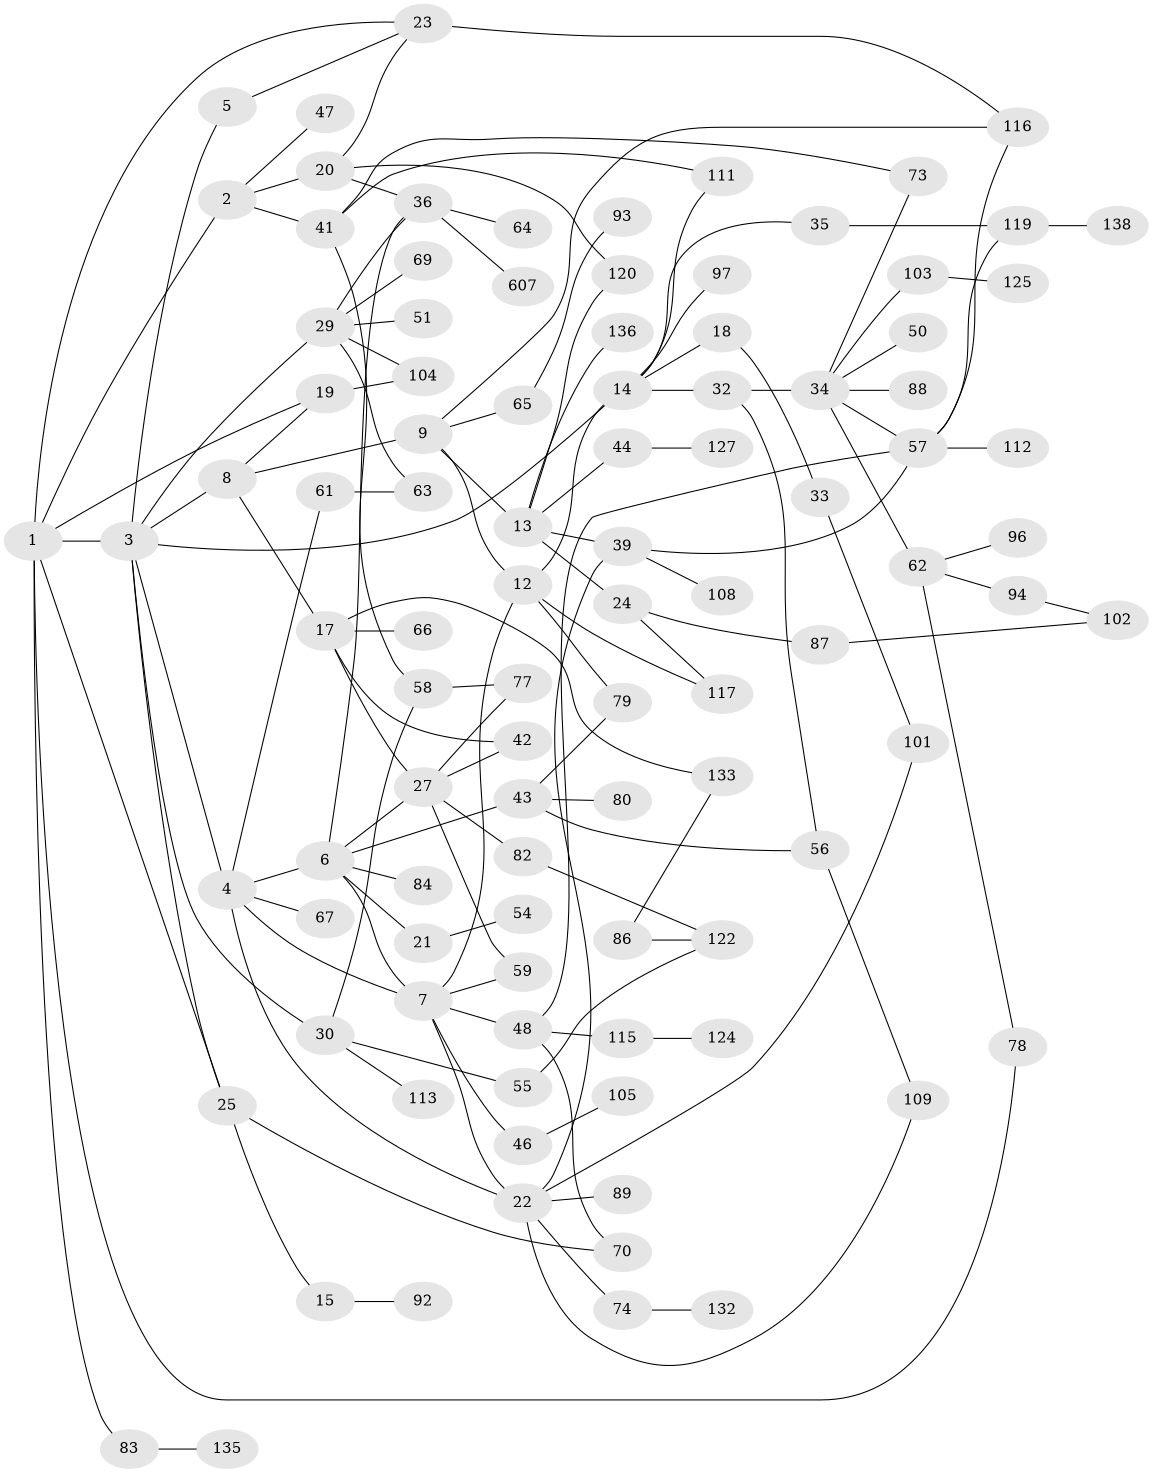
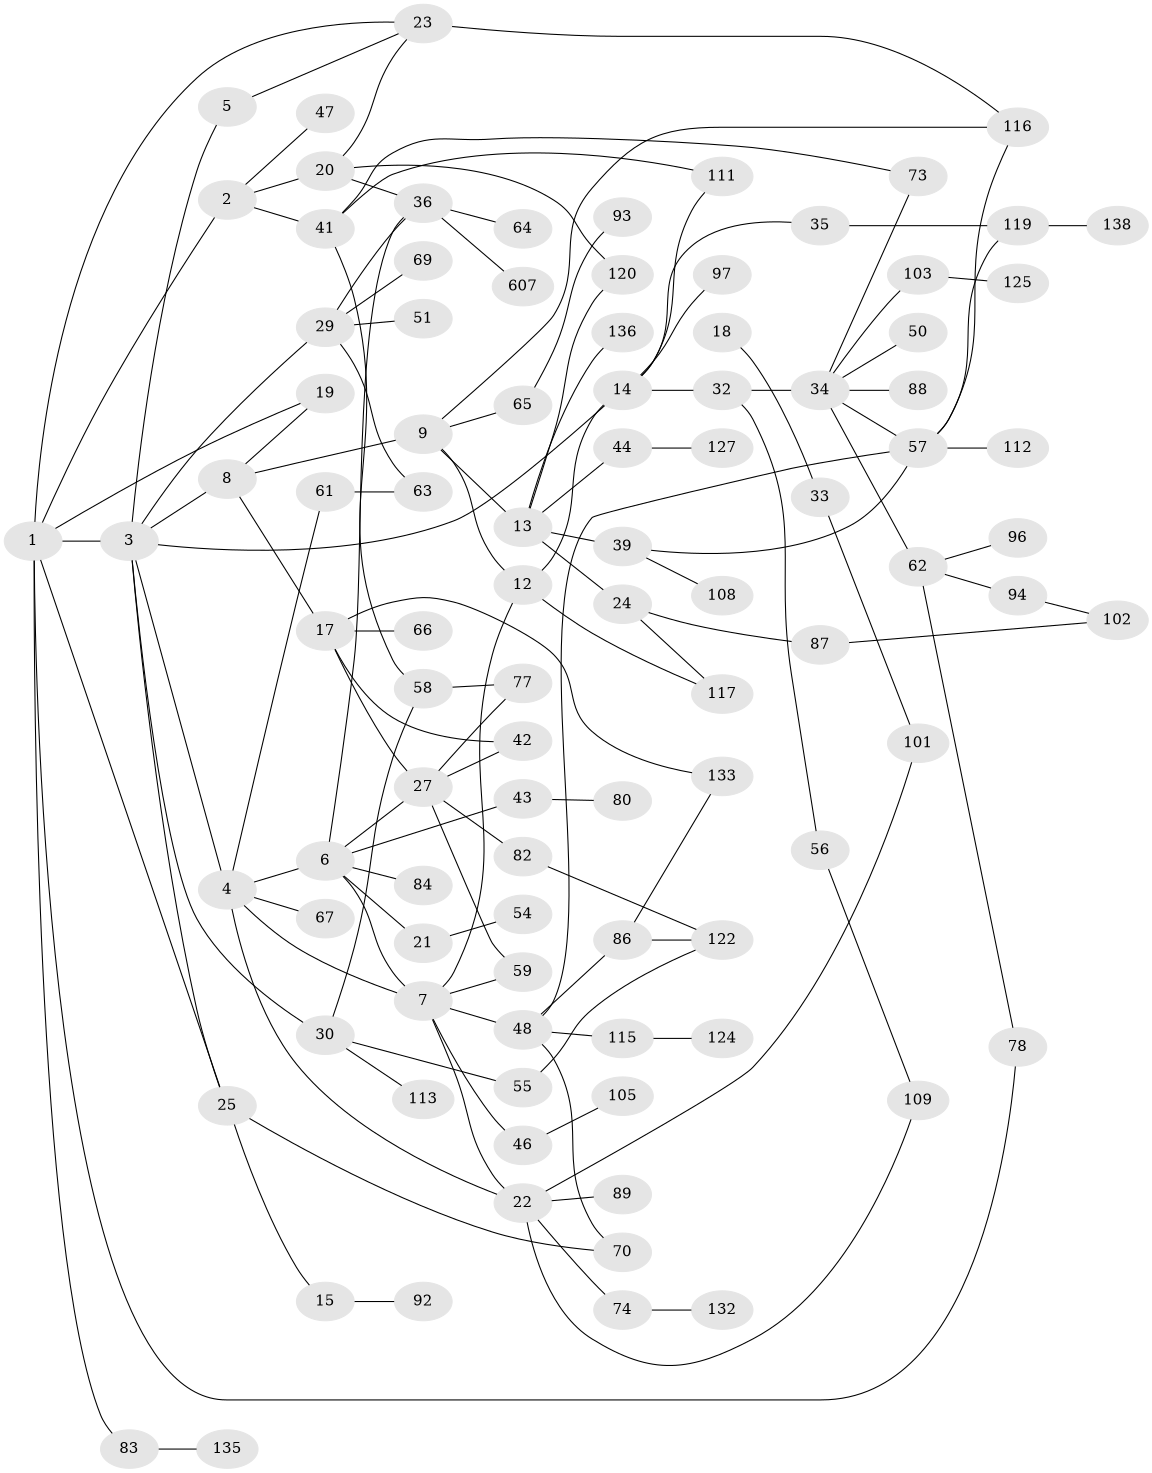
(672, 361) -> none
(423, 376) -> none
(623, 703) -> none
(666, 844) -> none
(576, 891) -> none
none -> (573, 985)
